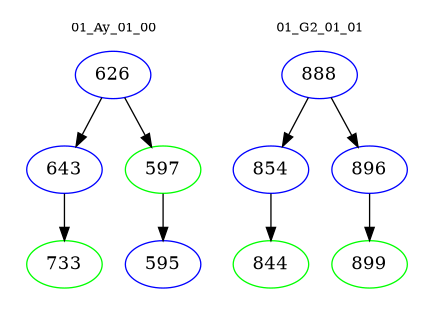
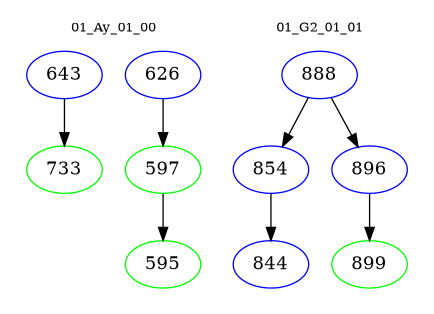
(92, 116) -> none
(163, 264) -> (163, 264)
(271, 264) -> (271, 264)
